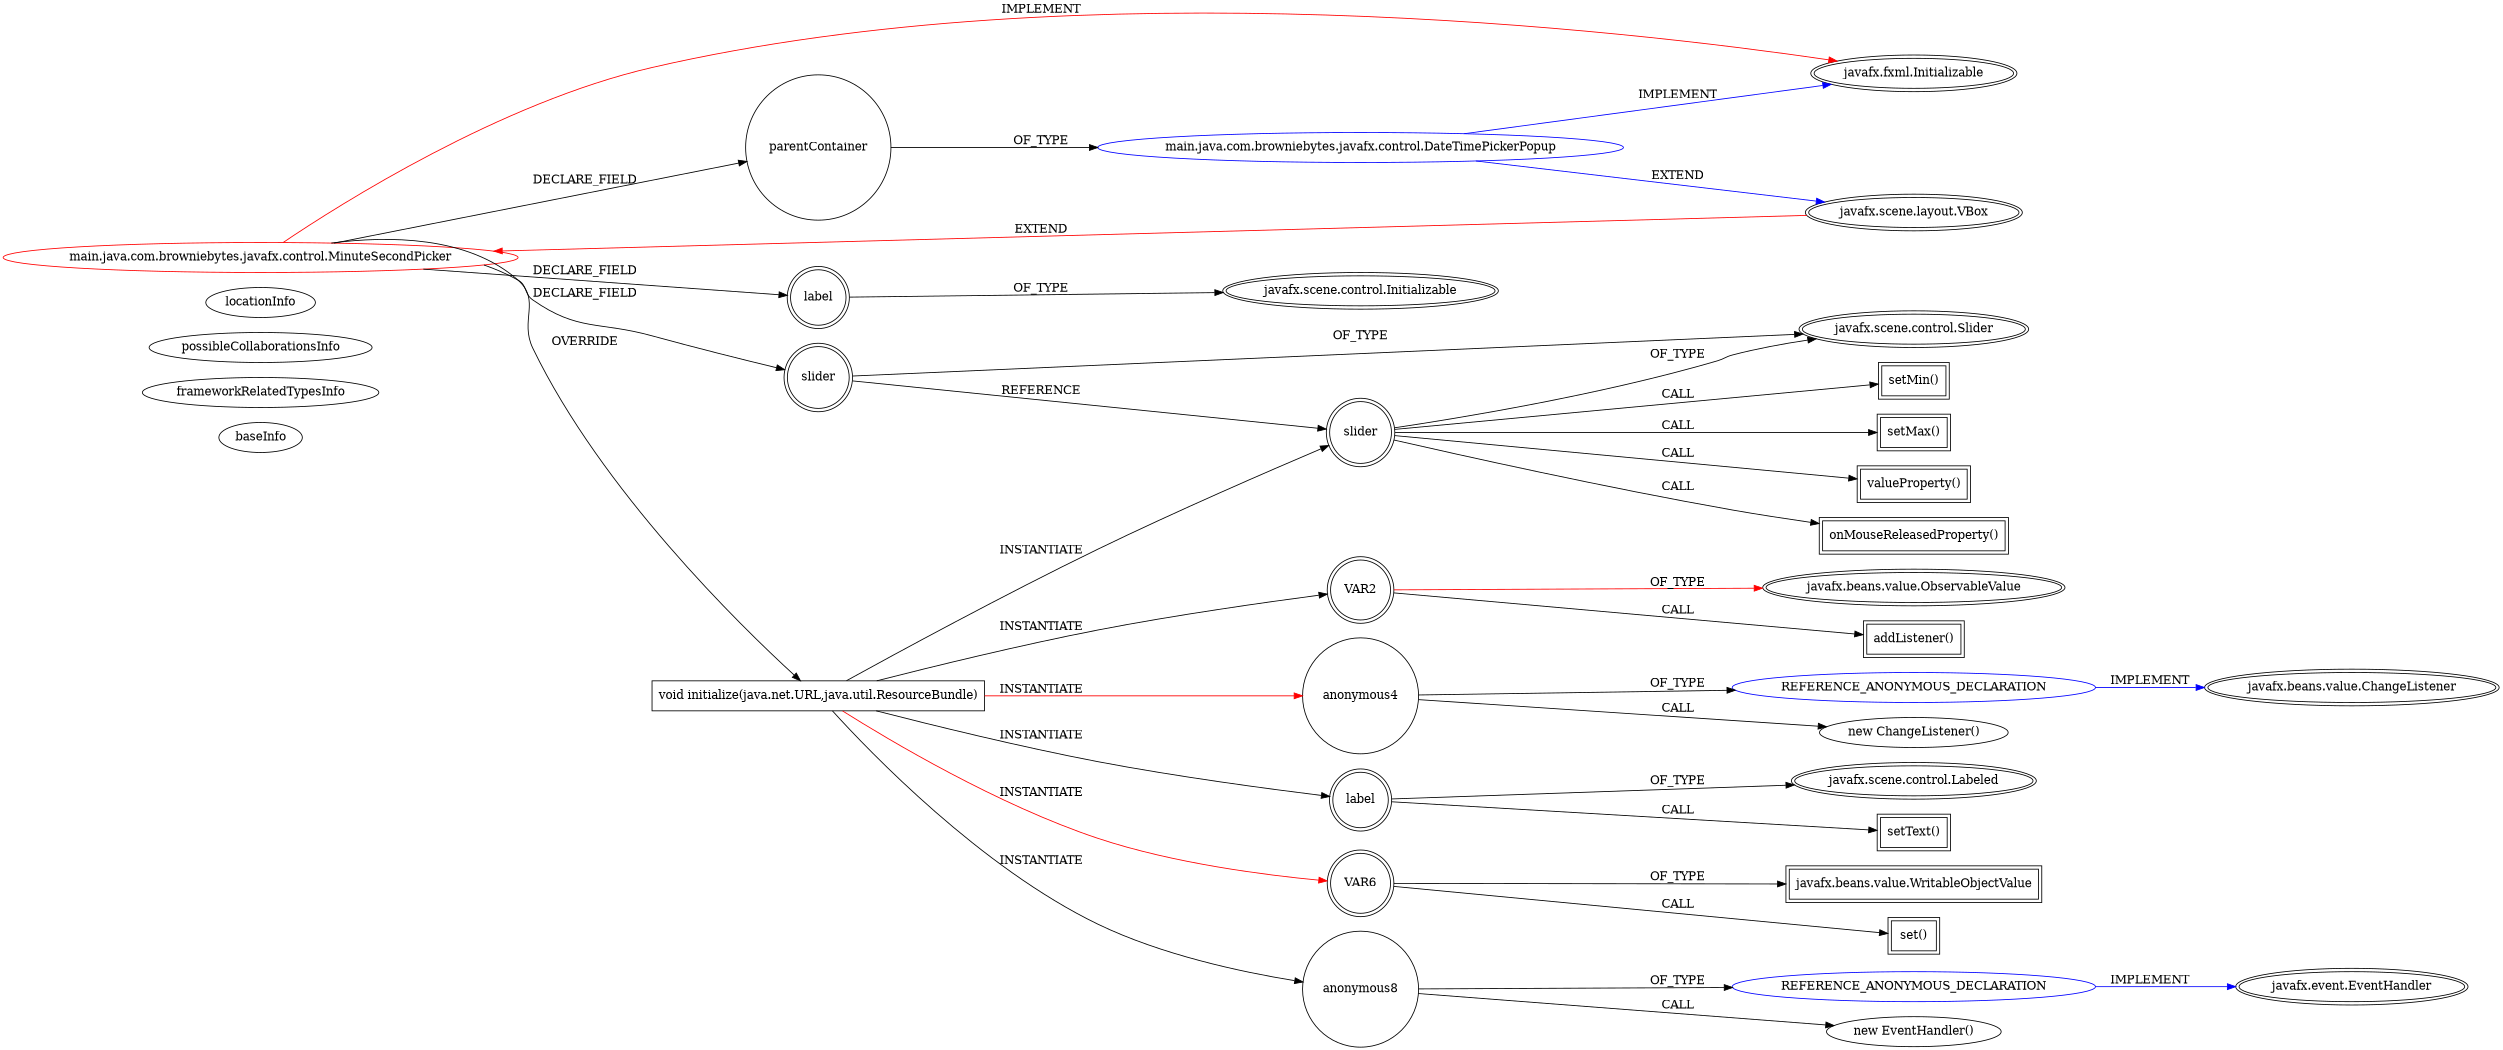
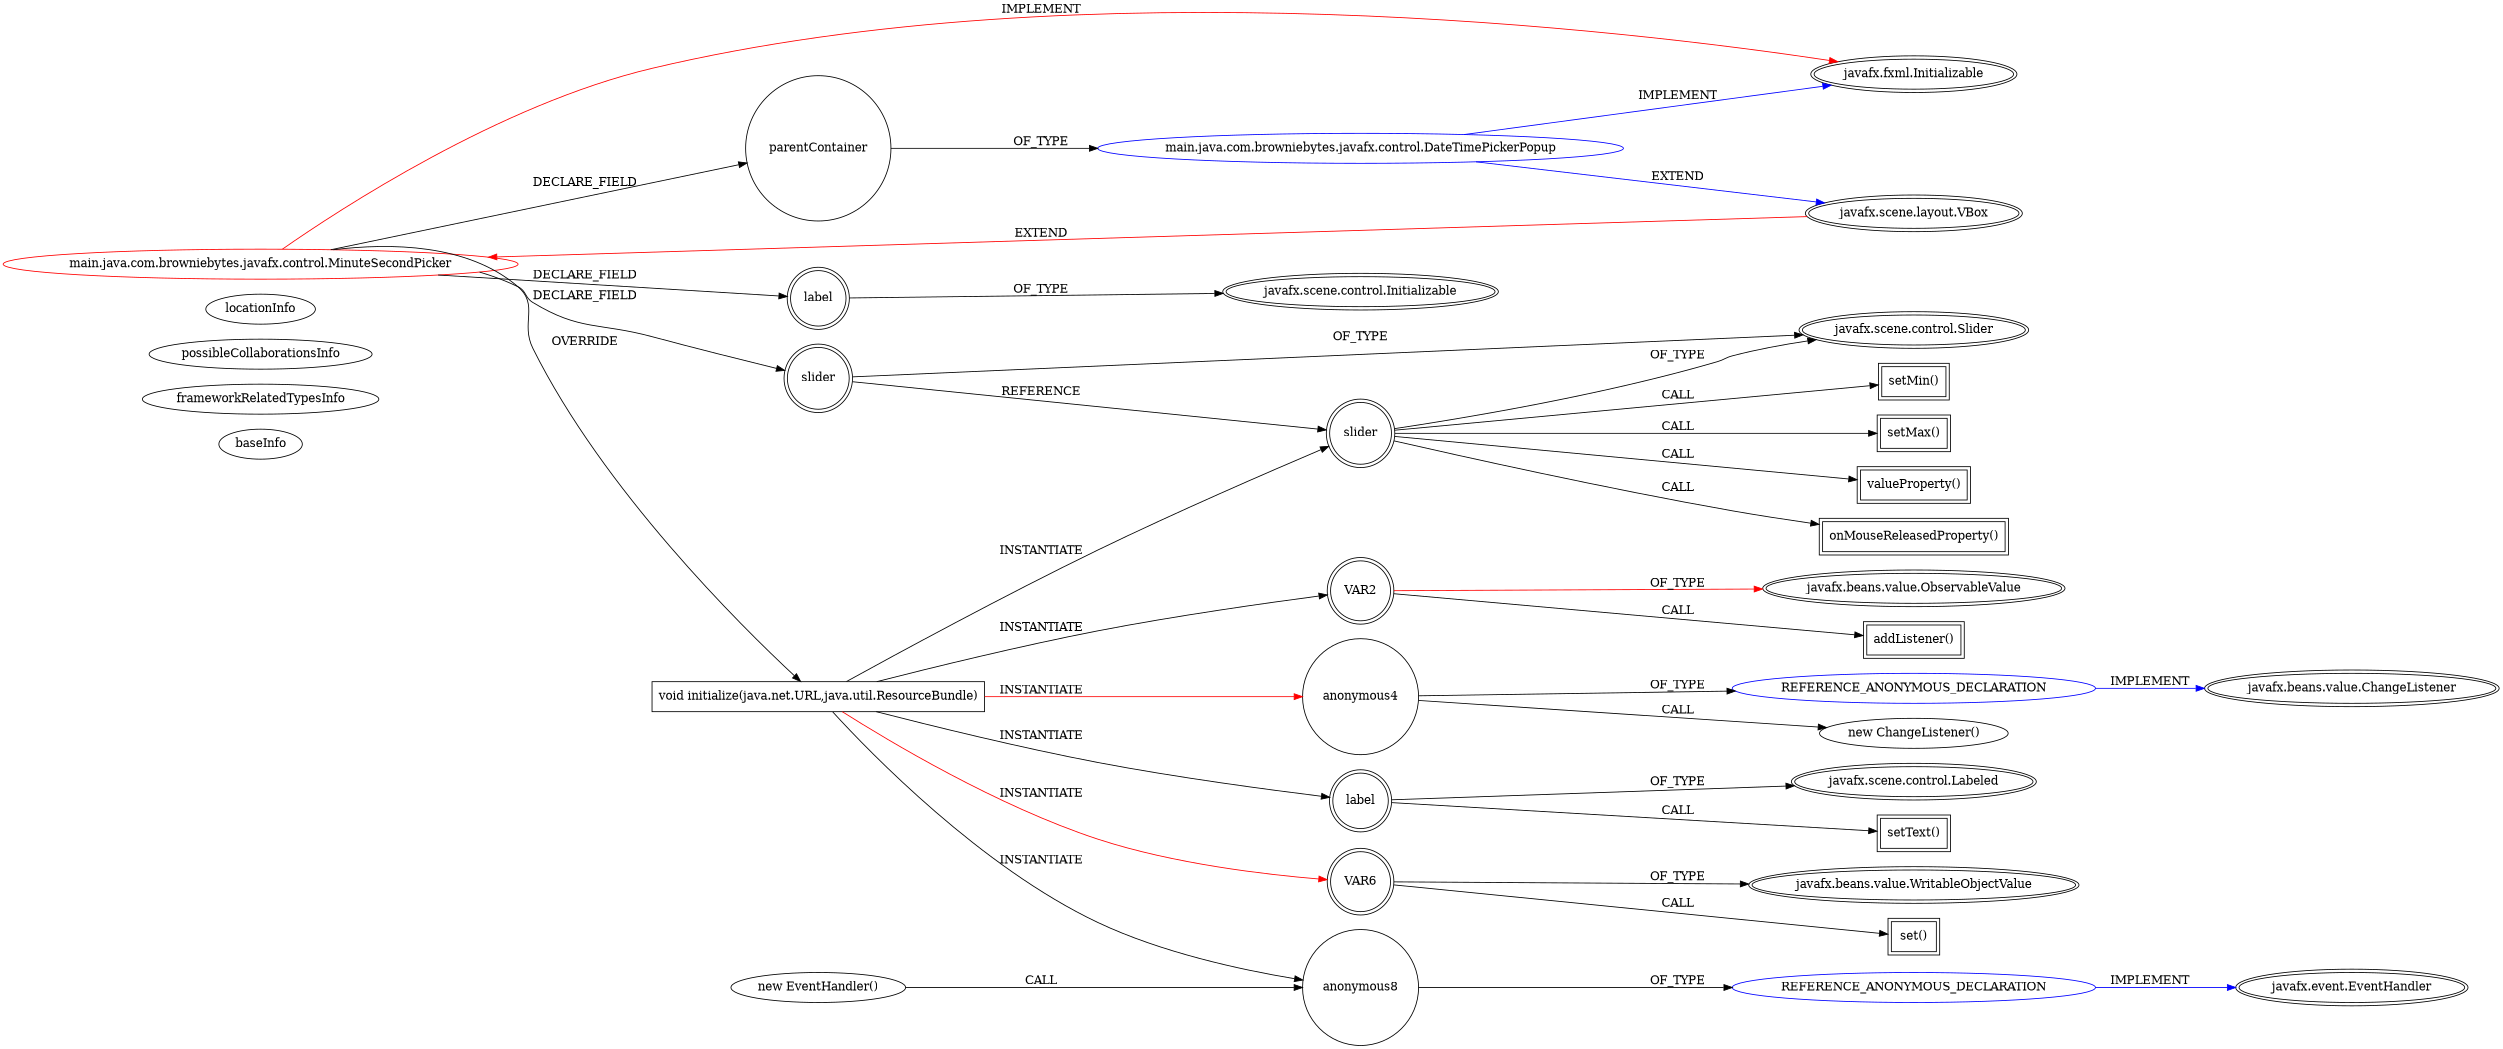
(1914, 884) -> (1914, 885)
(1622, 1009) -> (1100, 987)
